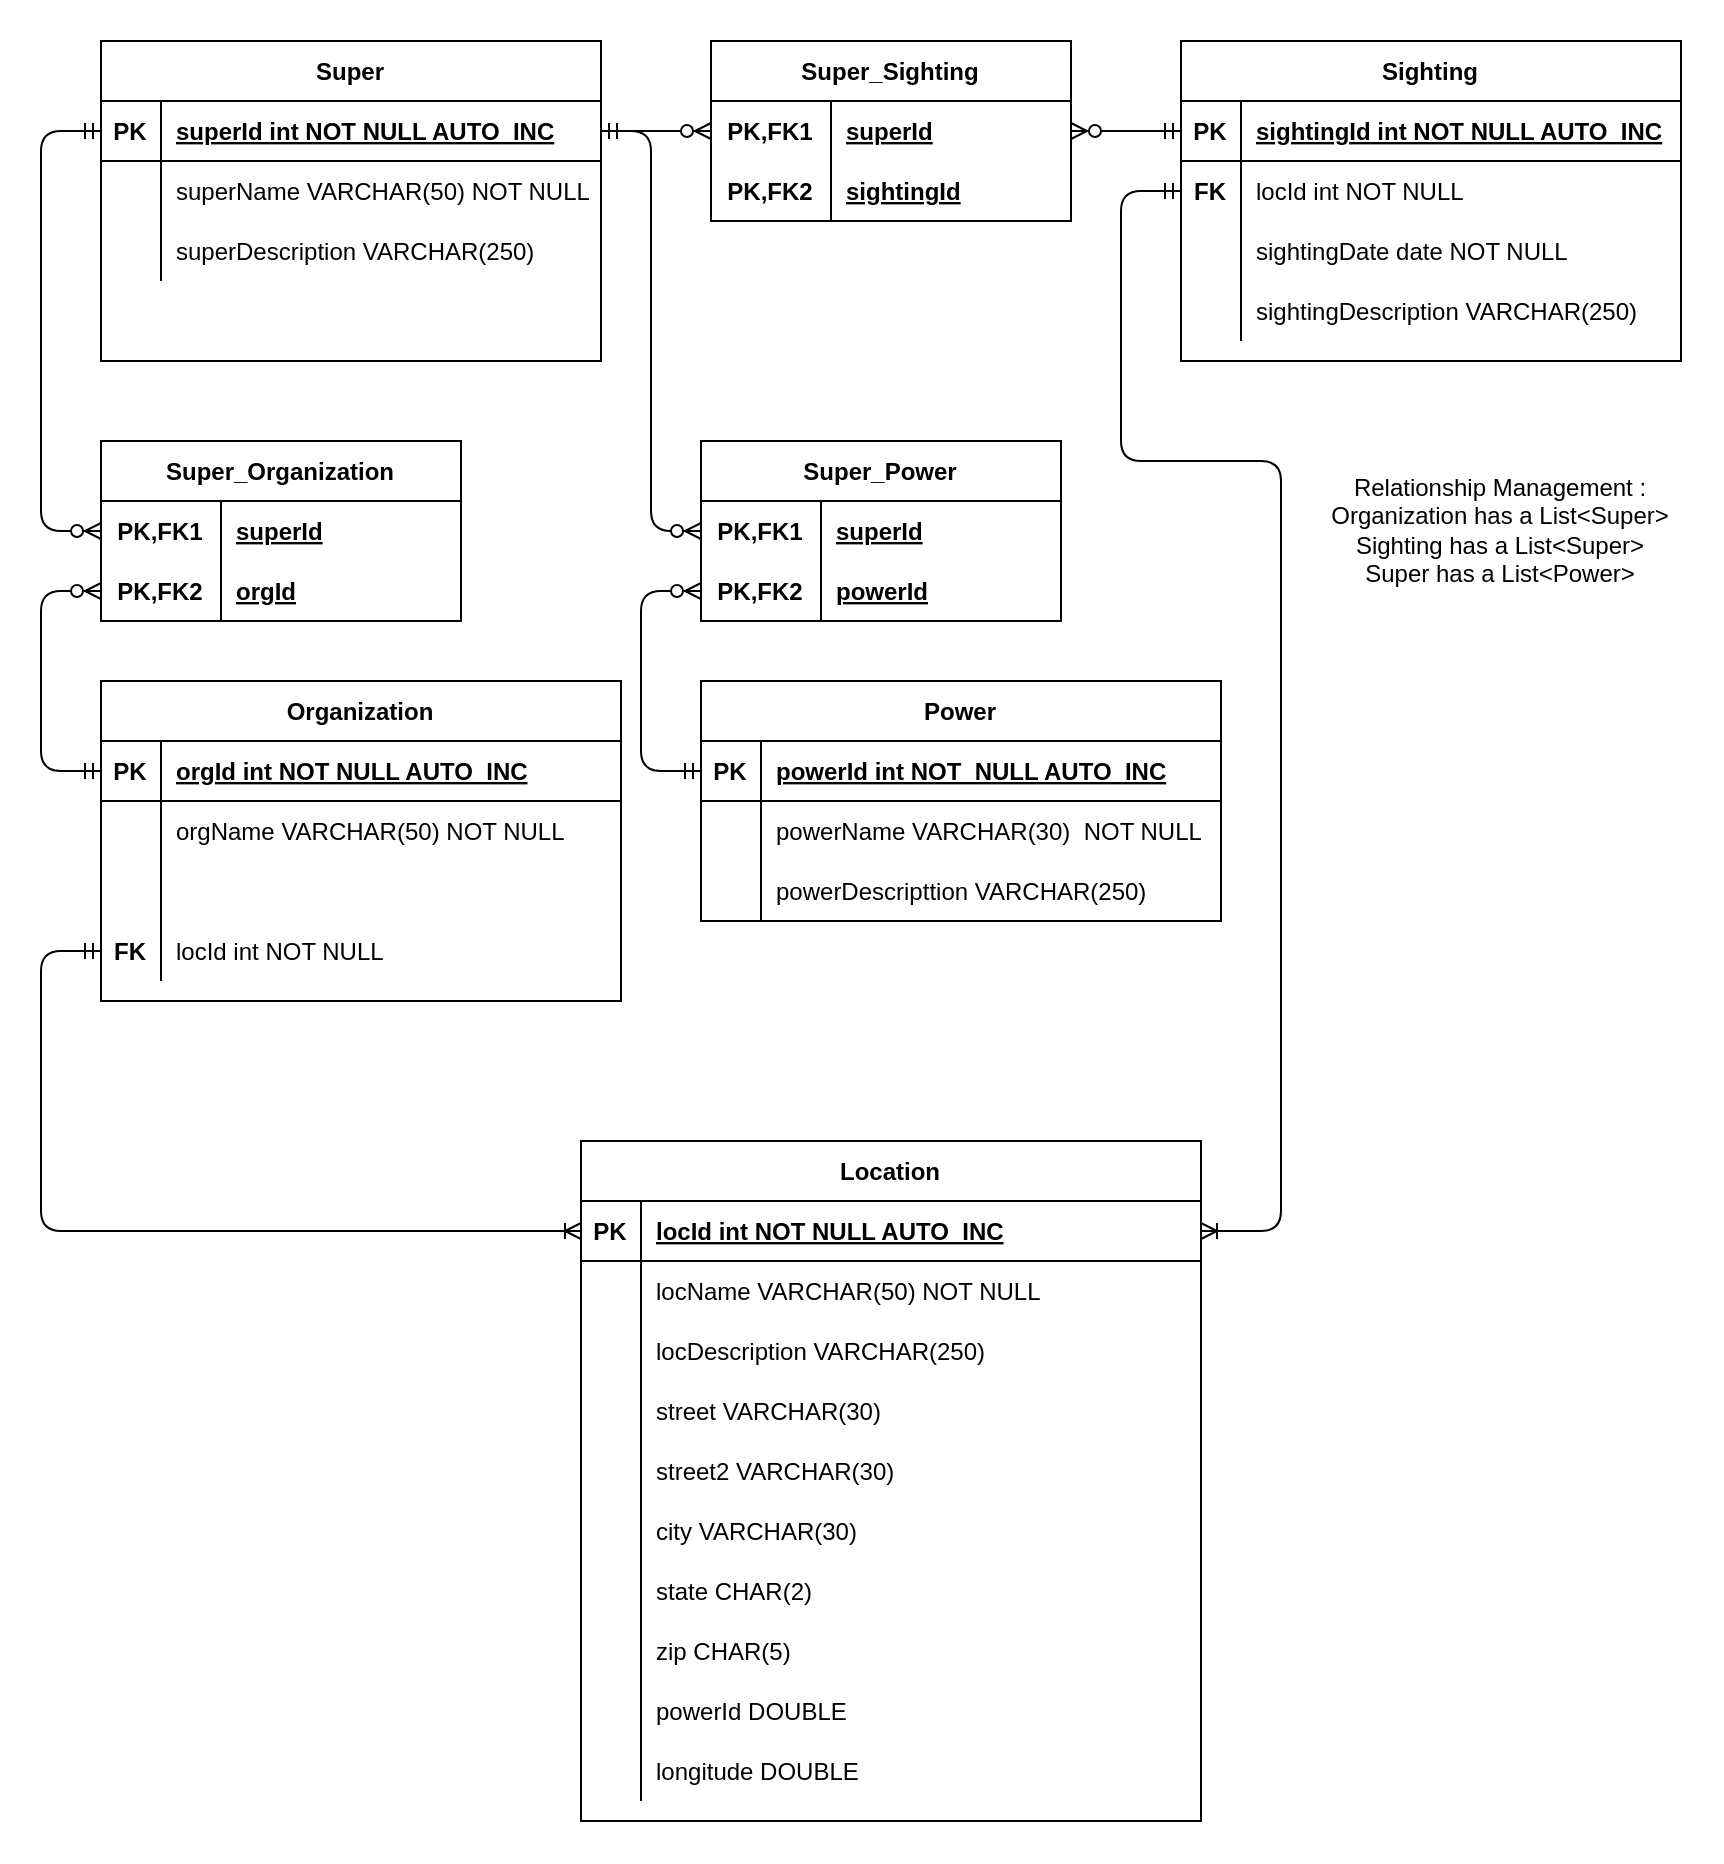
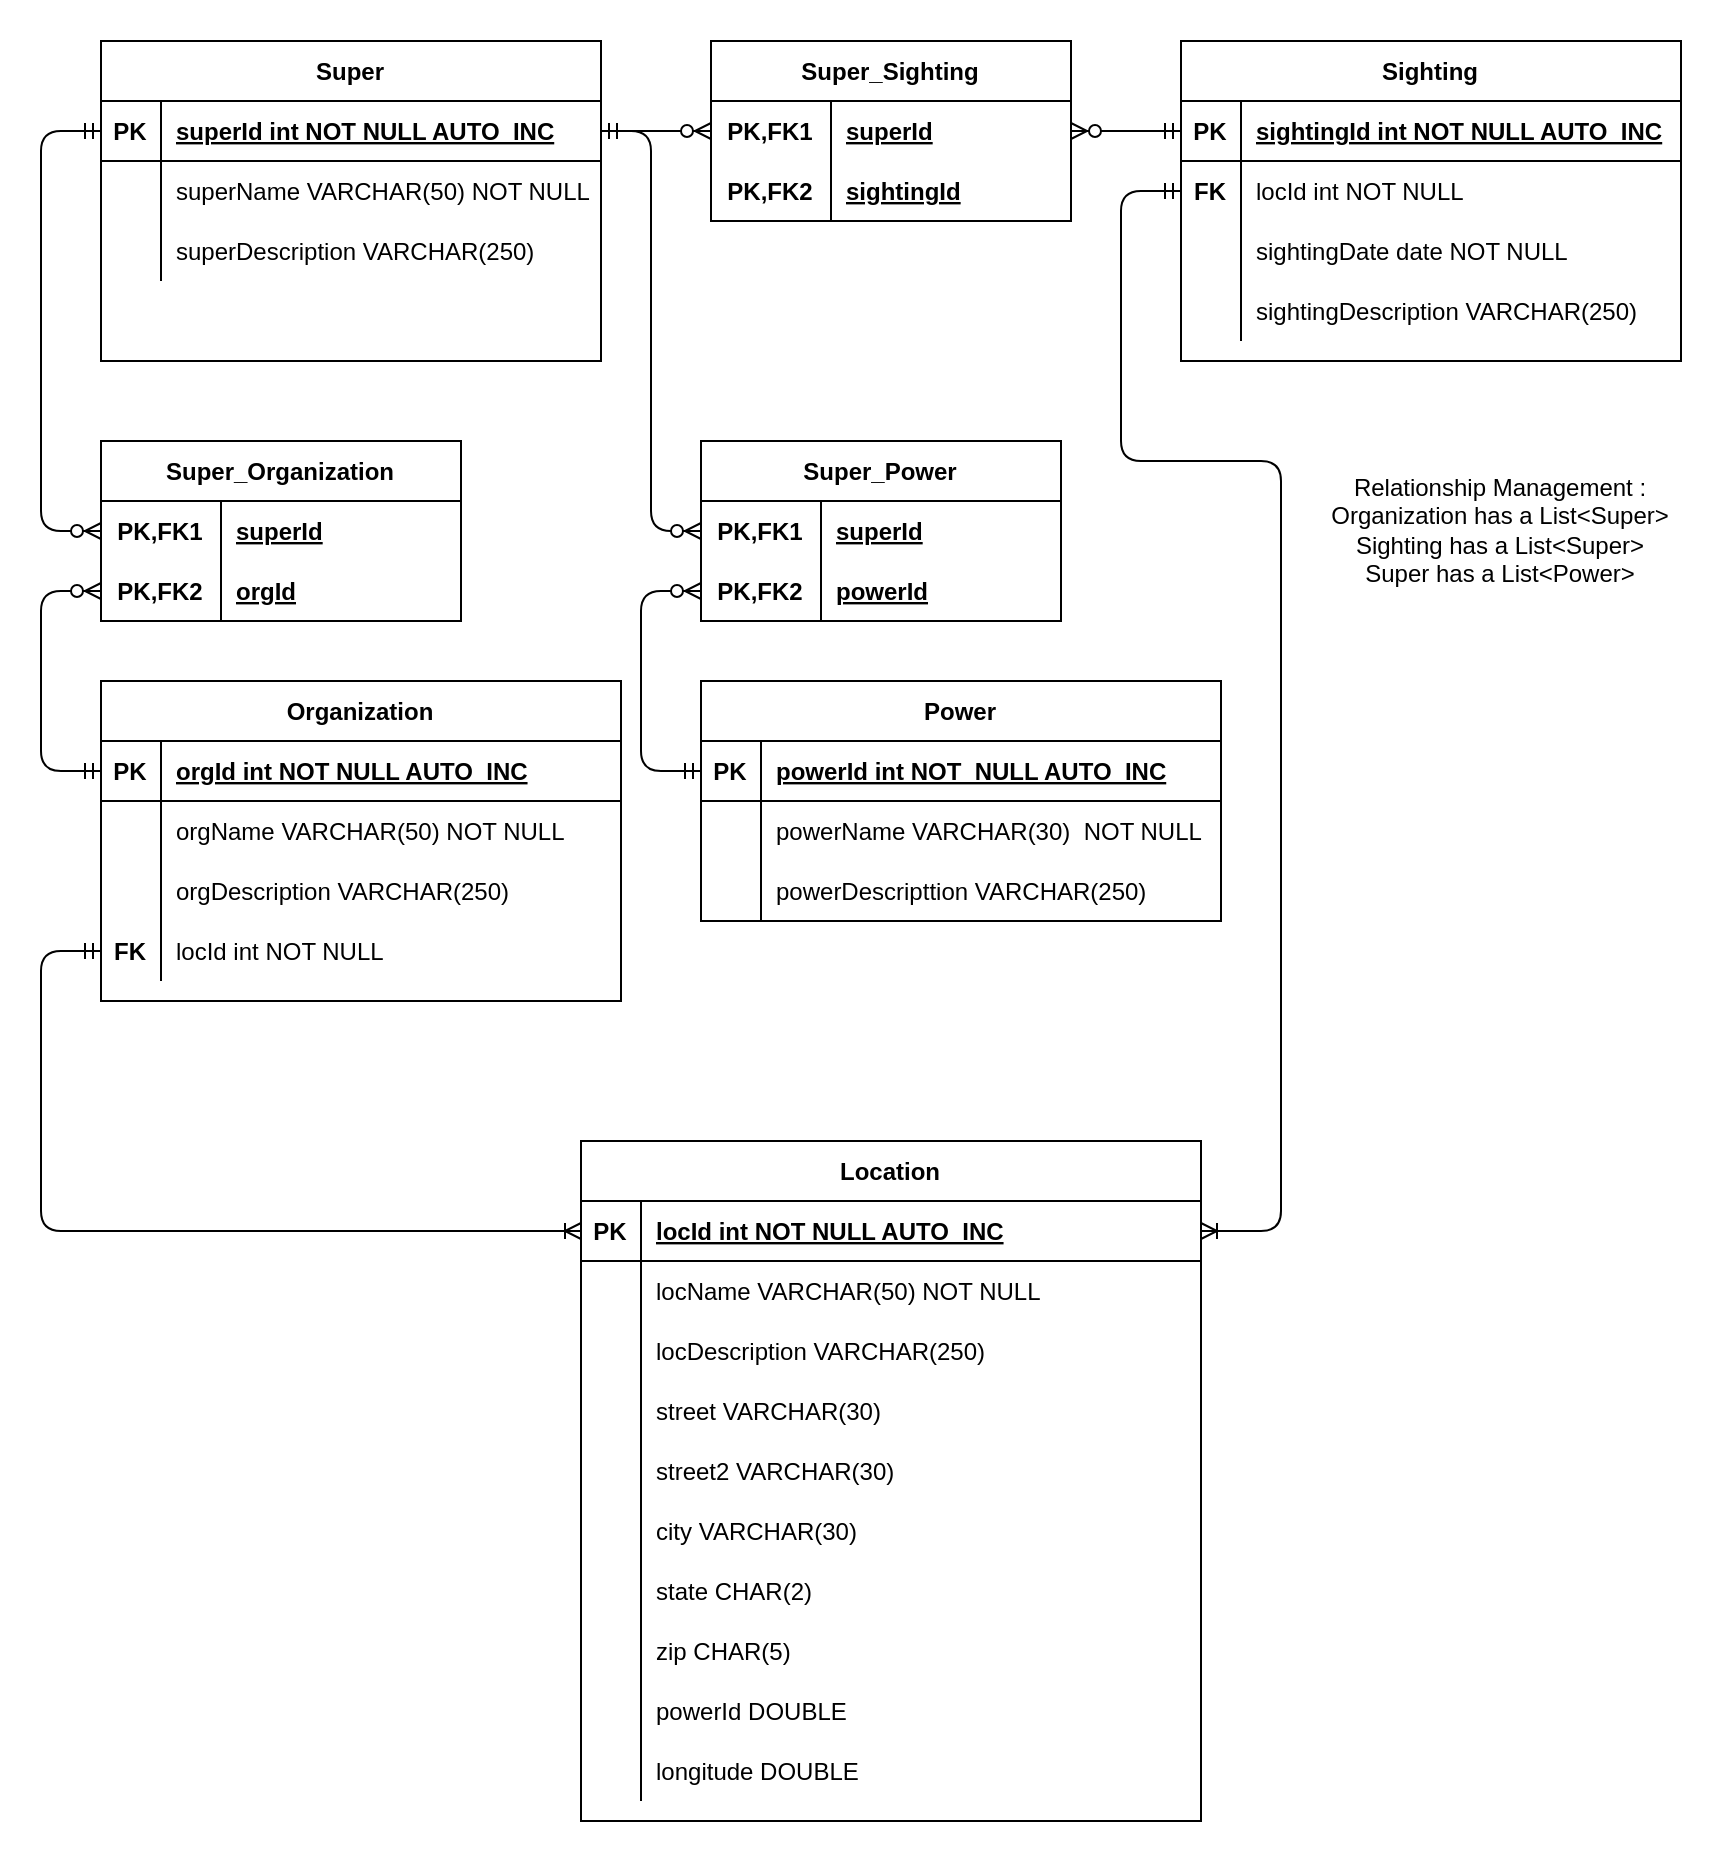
none -> (391, 891)
